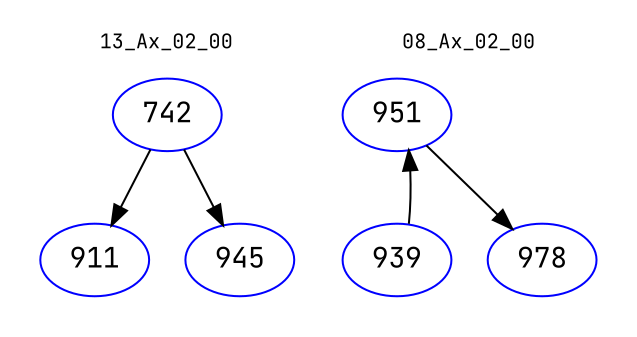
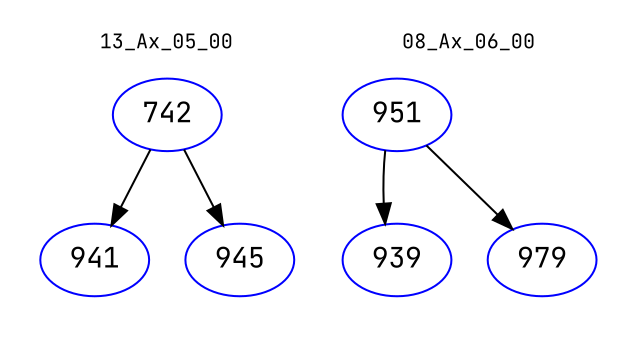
(167, 43) -> (167, 43)
(470, 43) -> (470, 43)
(410, 197) -> (384, 177)
(95, 260) -> (95, 260)
(542, 260) -> (542, 260)
